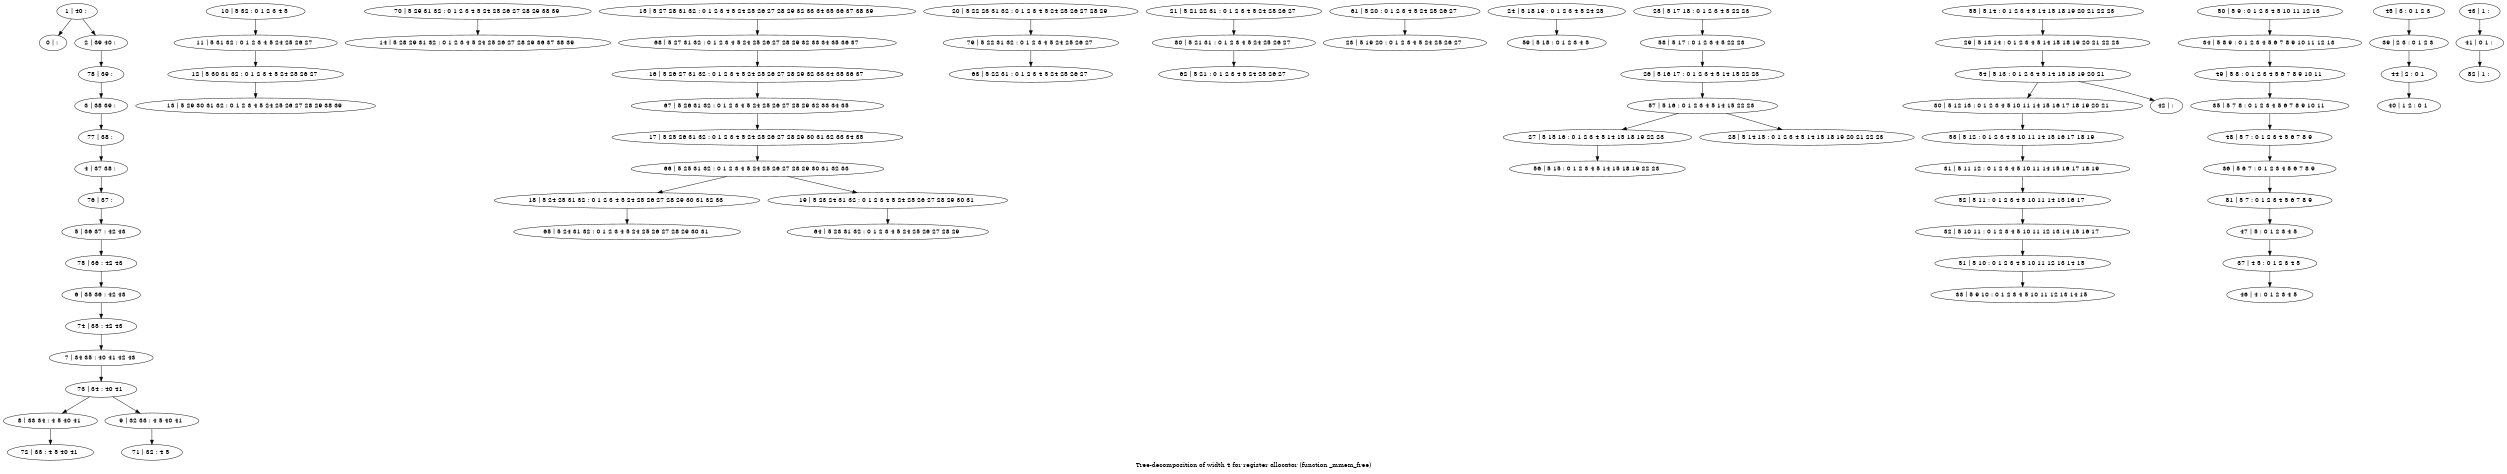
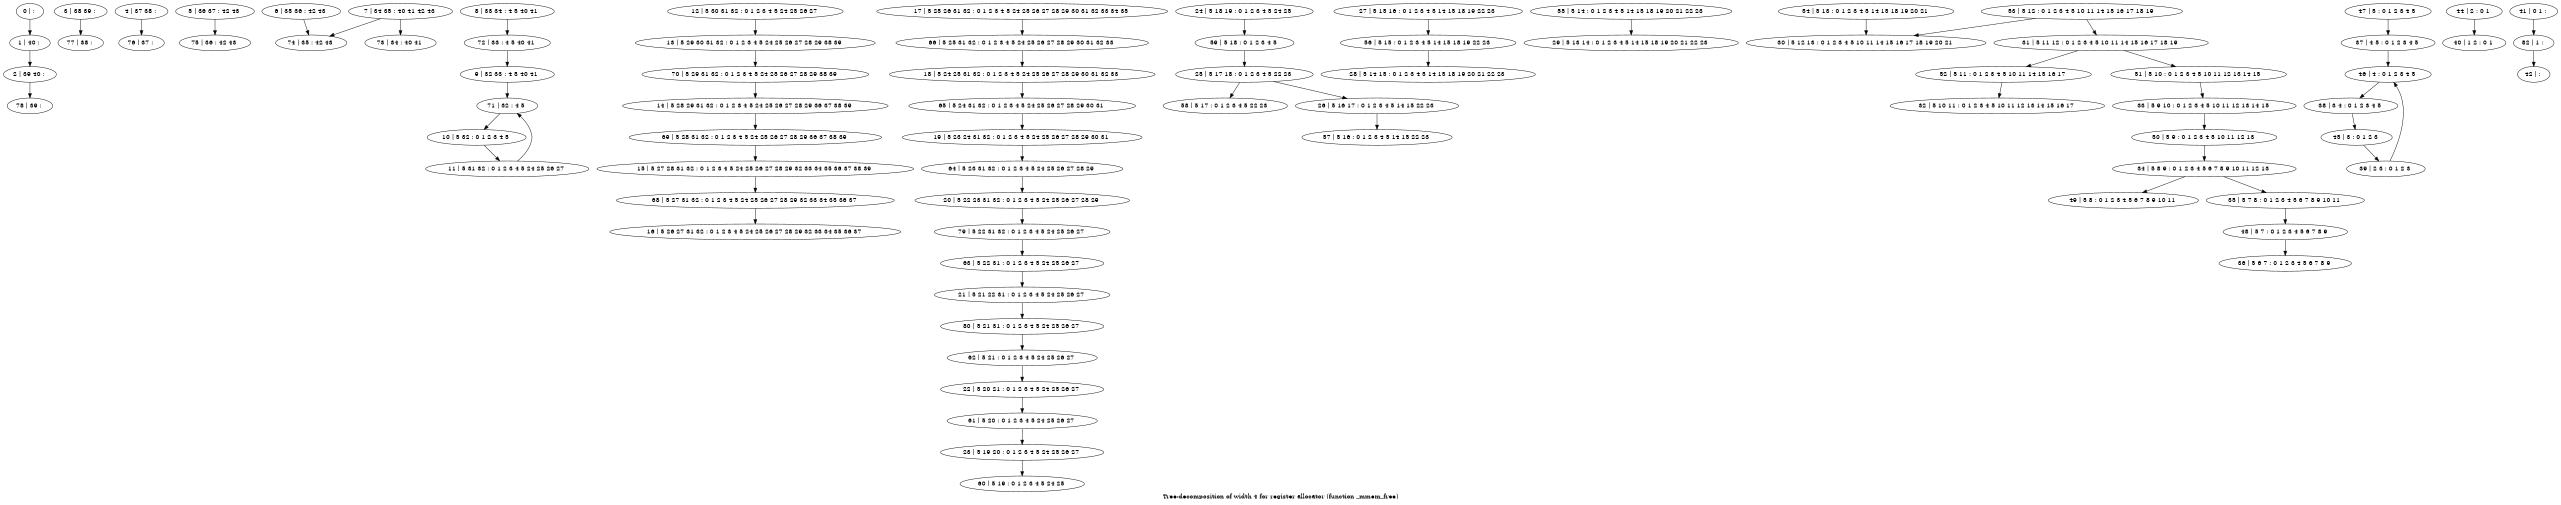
(2480, 11) -> none
(66, 25) -> (30, 25)
(256, 56) -> (532, 139)
none -> (755, 56)
none -> (1244, 56)
(1702, 56) -> (1308, 90)
(2043, 56) -> none
(2409, 56) -> (2402, 124)
(101, 88) -> none
(2270, 88) -> (2243, 184)
(2115, 90) -> (2534, 56)
(757, 106) -> none
none -> (2351, 106)
(2023, 119) -> (1977, 27)
none -> (2204, 119)
none -> (494, 120)
(1652, 121) -> none
(1752, 121) -> (1428, 56)
none -> (755, 137)
(101, 151) -> none
none -> (1022, 182)
(820, 184) -> (1022, 119)
(2270, 200) -> none
(101, 214) -> none
(2023, 245) -> (2148, 58)
(101, 277) -> none
none -> (1022, 277)
(101, 340) -> (357, 27)
none -> (1022, 389)
(78, 404) -> none
(124, 404) -> (507, 56)
none -> (1022, 484)
